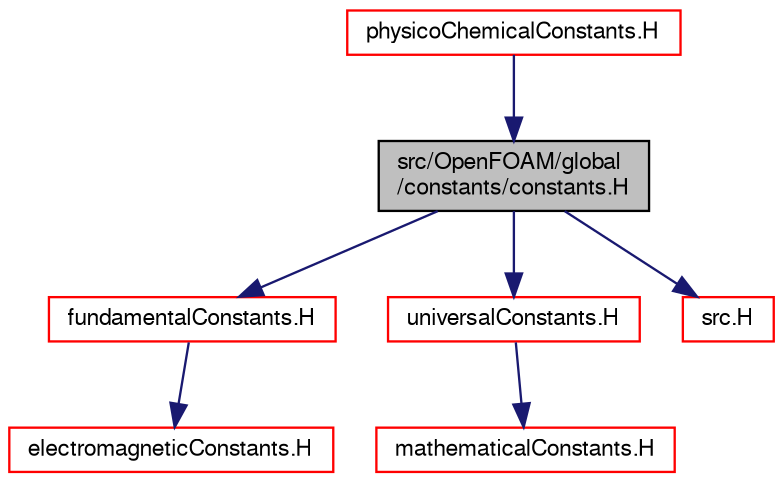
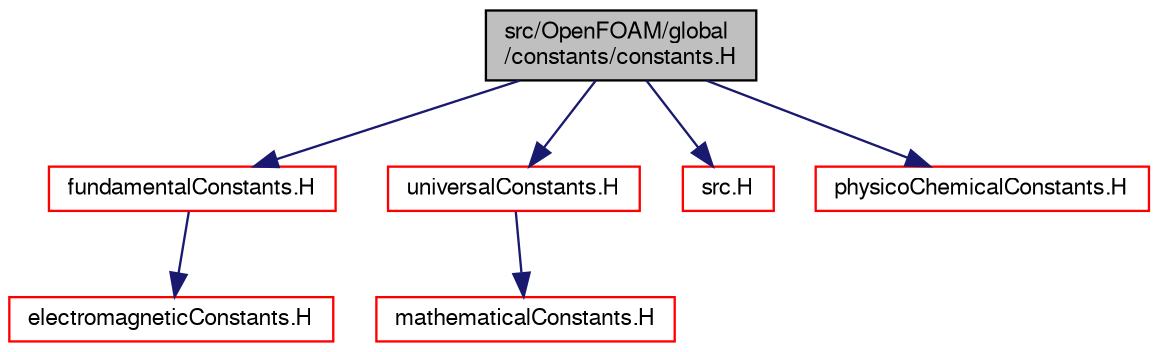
(514, 86) -> (807, 119)
